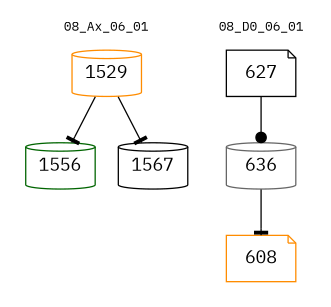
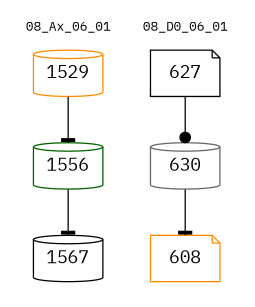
(128, 117) -> (68, 209)
(261, 166) -> (185, 166)
